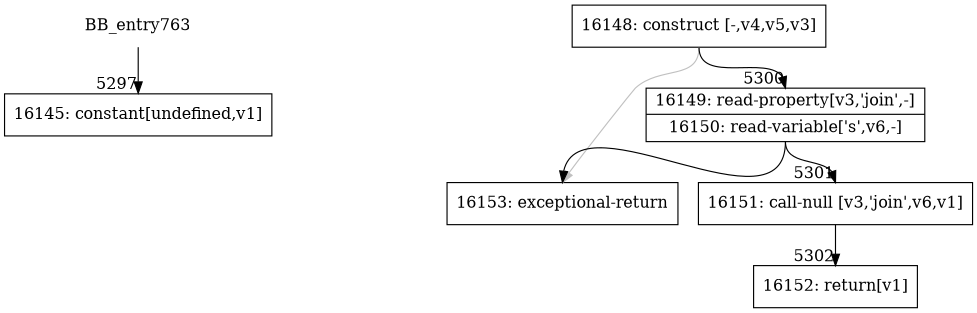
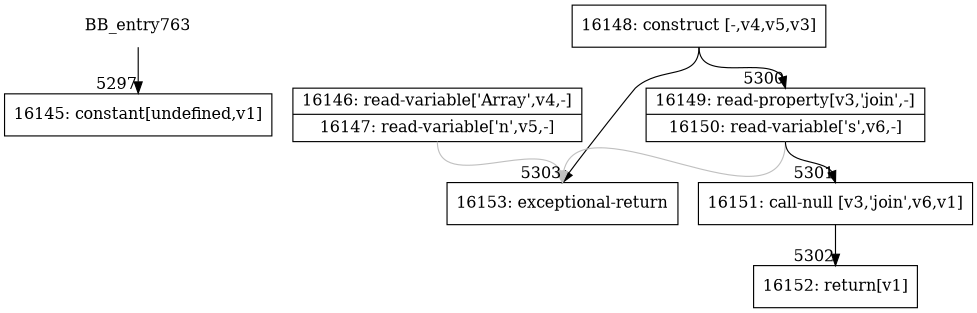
(627, 98) -> (627, 98)
none -> (437, 115)
(680, 164) -> (680, 164)
